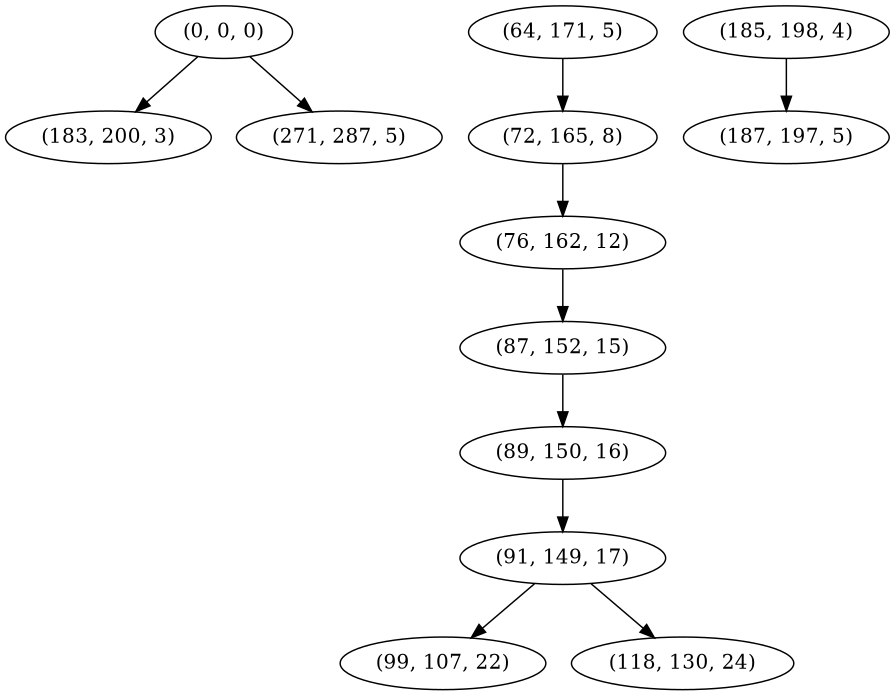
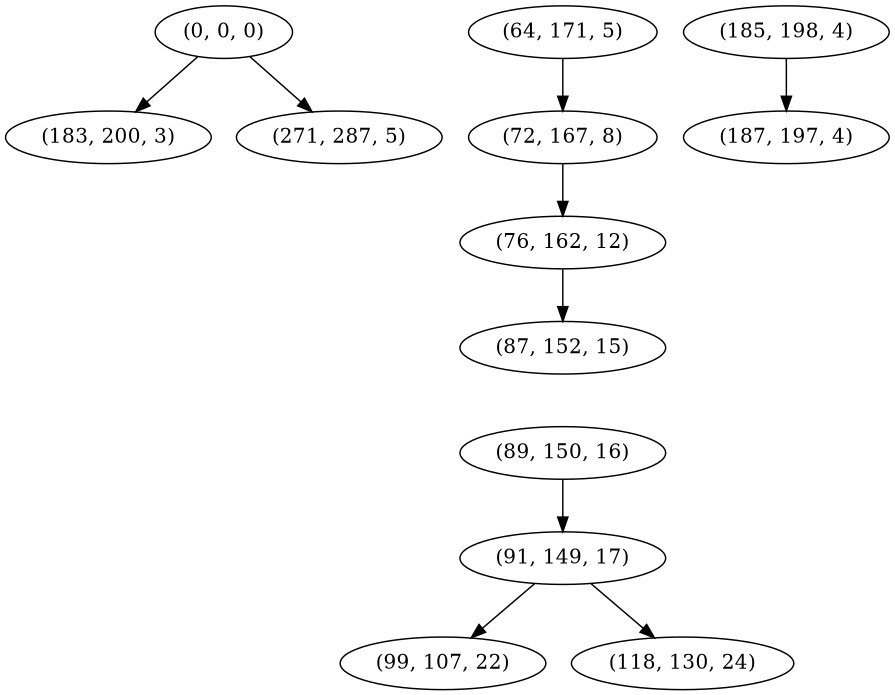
(563, 137) -> (563, 137)
(786, 137) -> (786, 137)
(563, 393) -> none
